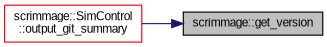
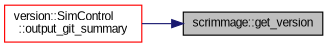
(73, 24) -> (73, 24)
